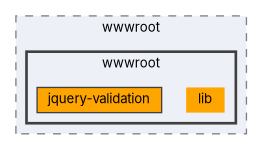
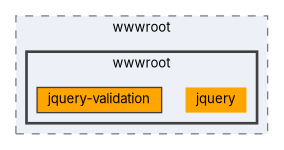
(205, 100) -> (216, 100)
